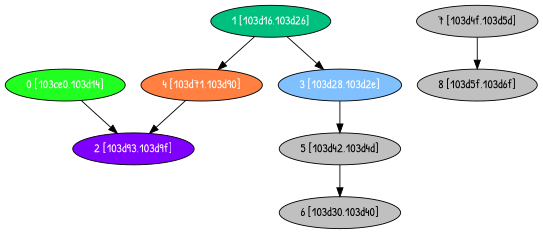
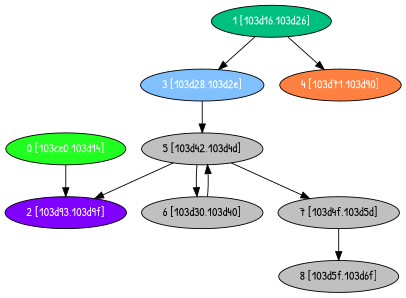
(171, 114) -> (138, 179)
none -> (266, 179)
none -> (208, 185)
